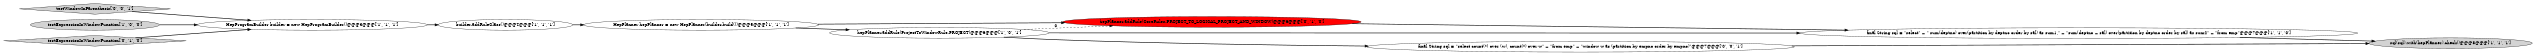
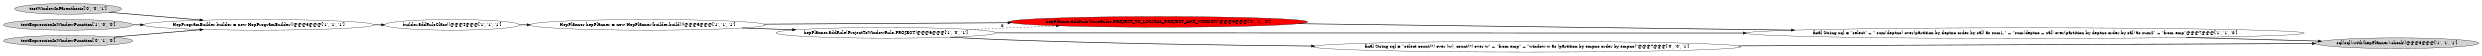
(95, 9) -> (68, 9)
(95, 41) -> (68, 41)
